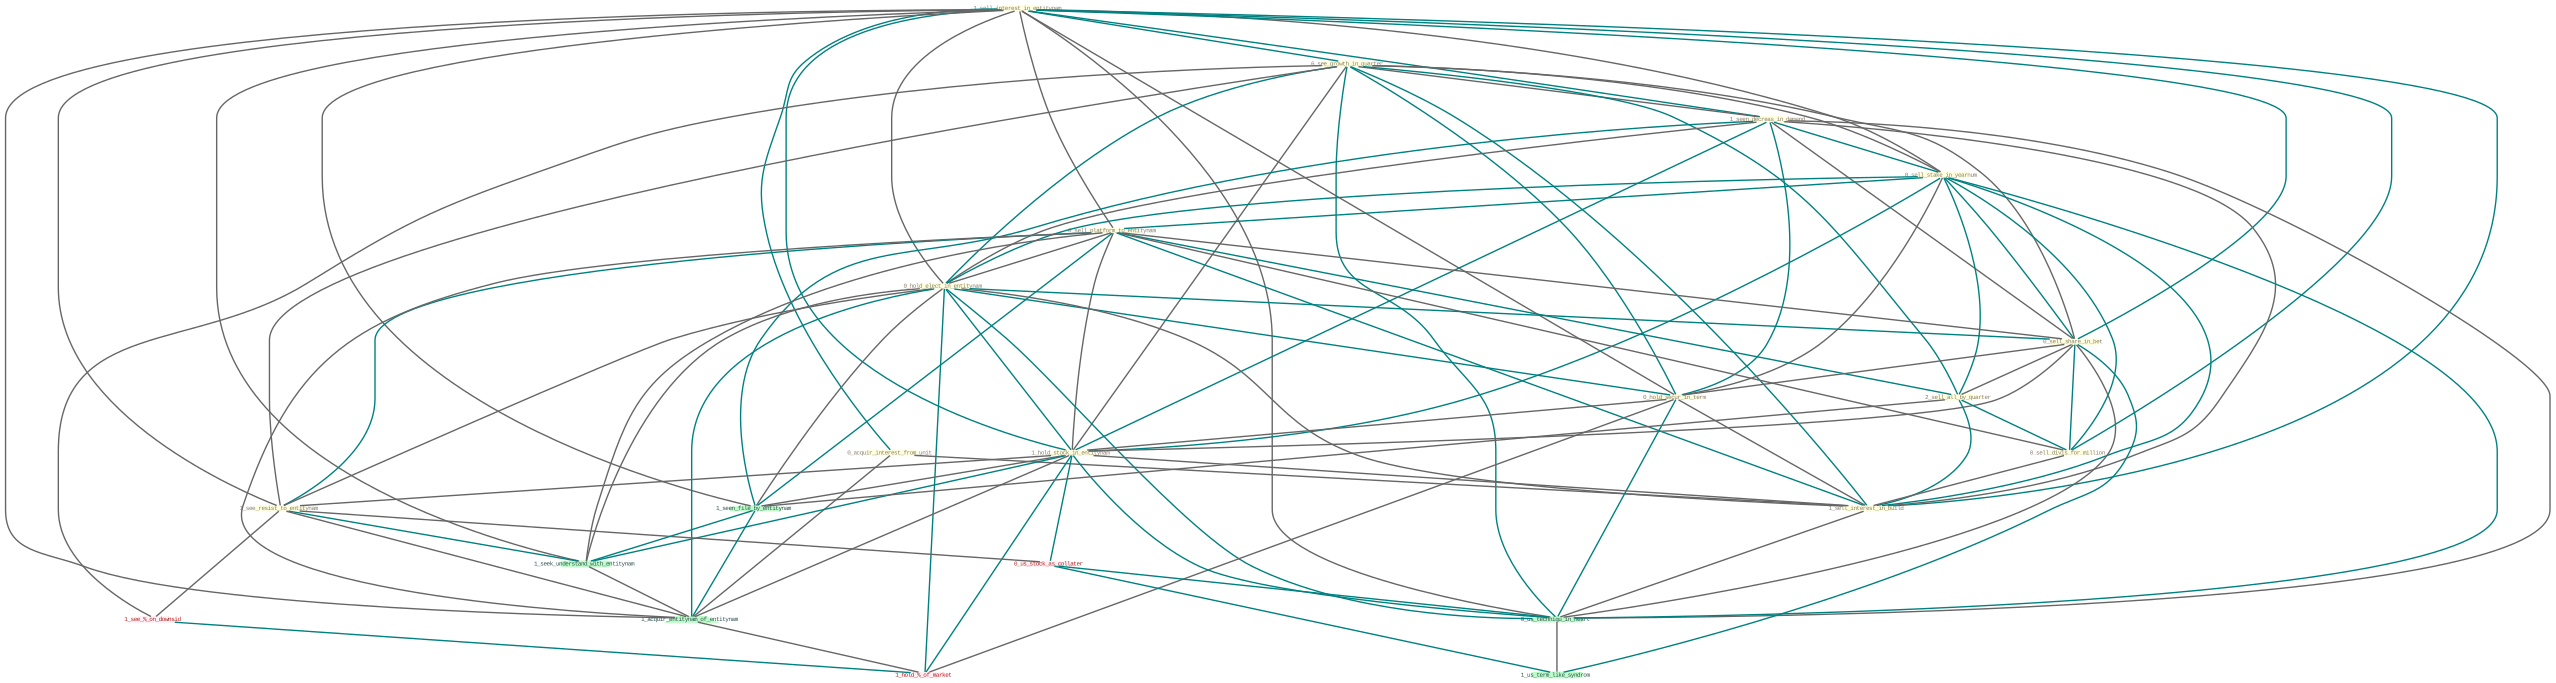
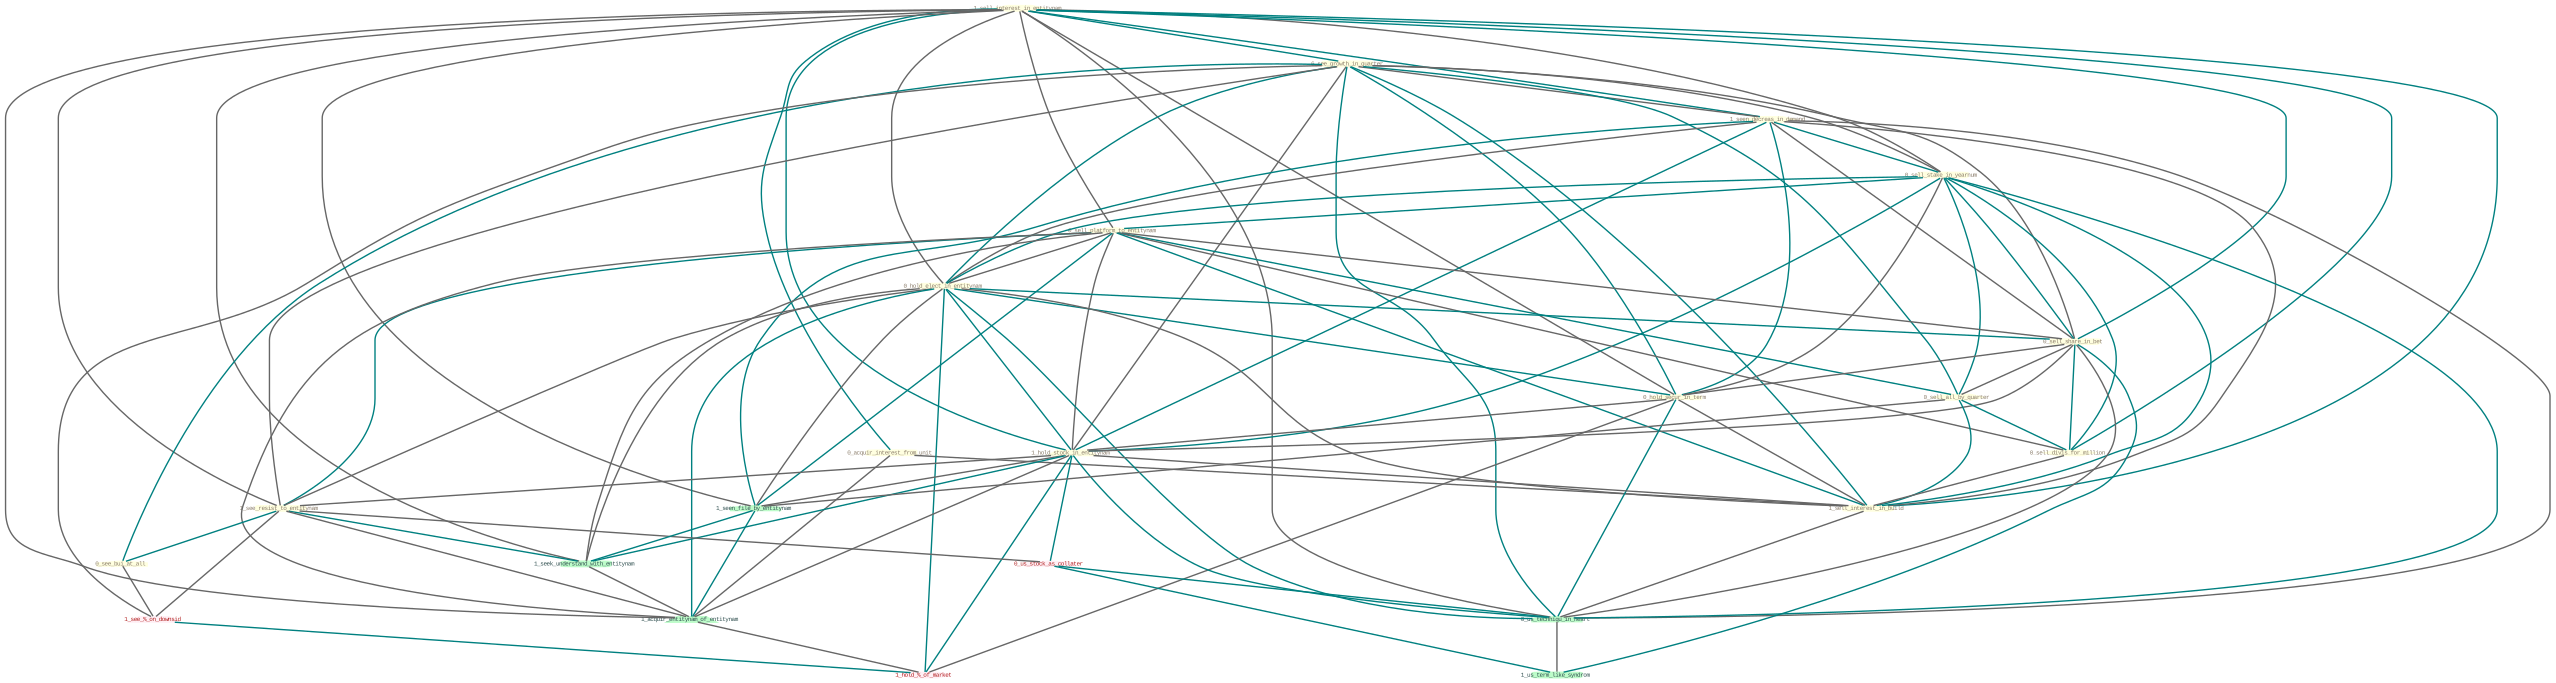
(1958, 397) -> (1958, 397)
none -> (122, 564)
